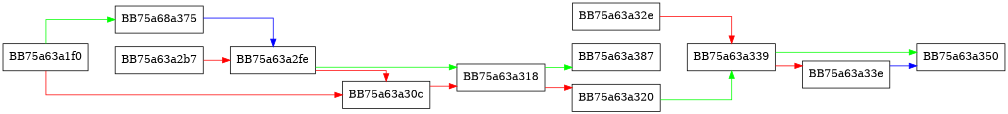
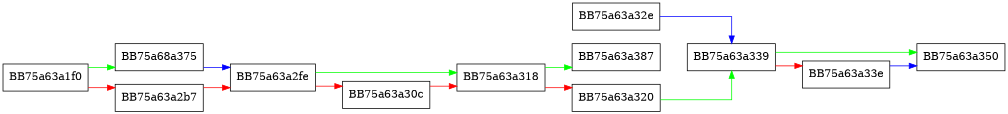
(705, 17) -> (705, 17)
(178, 95) -> (98, 88)
